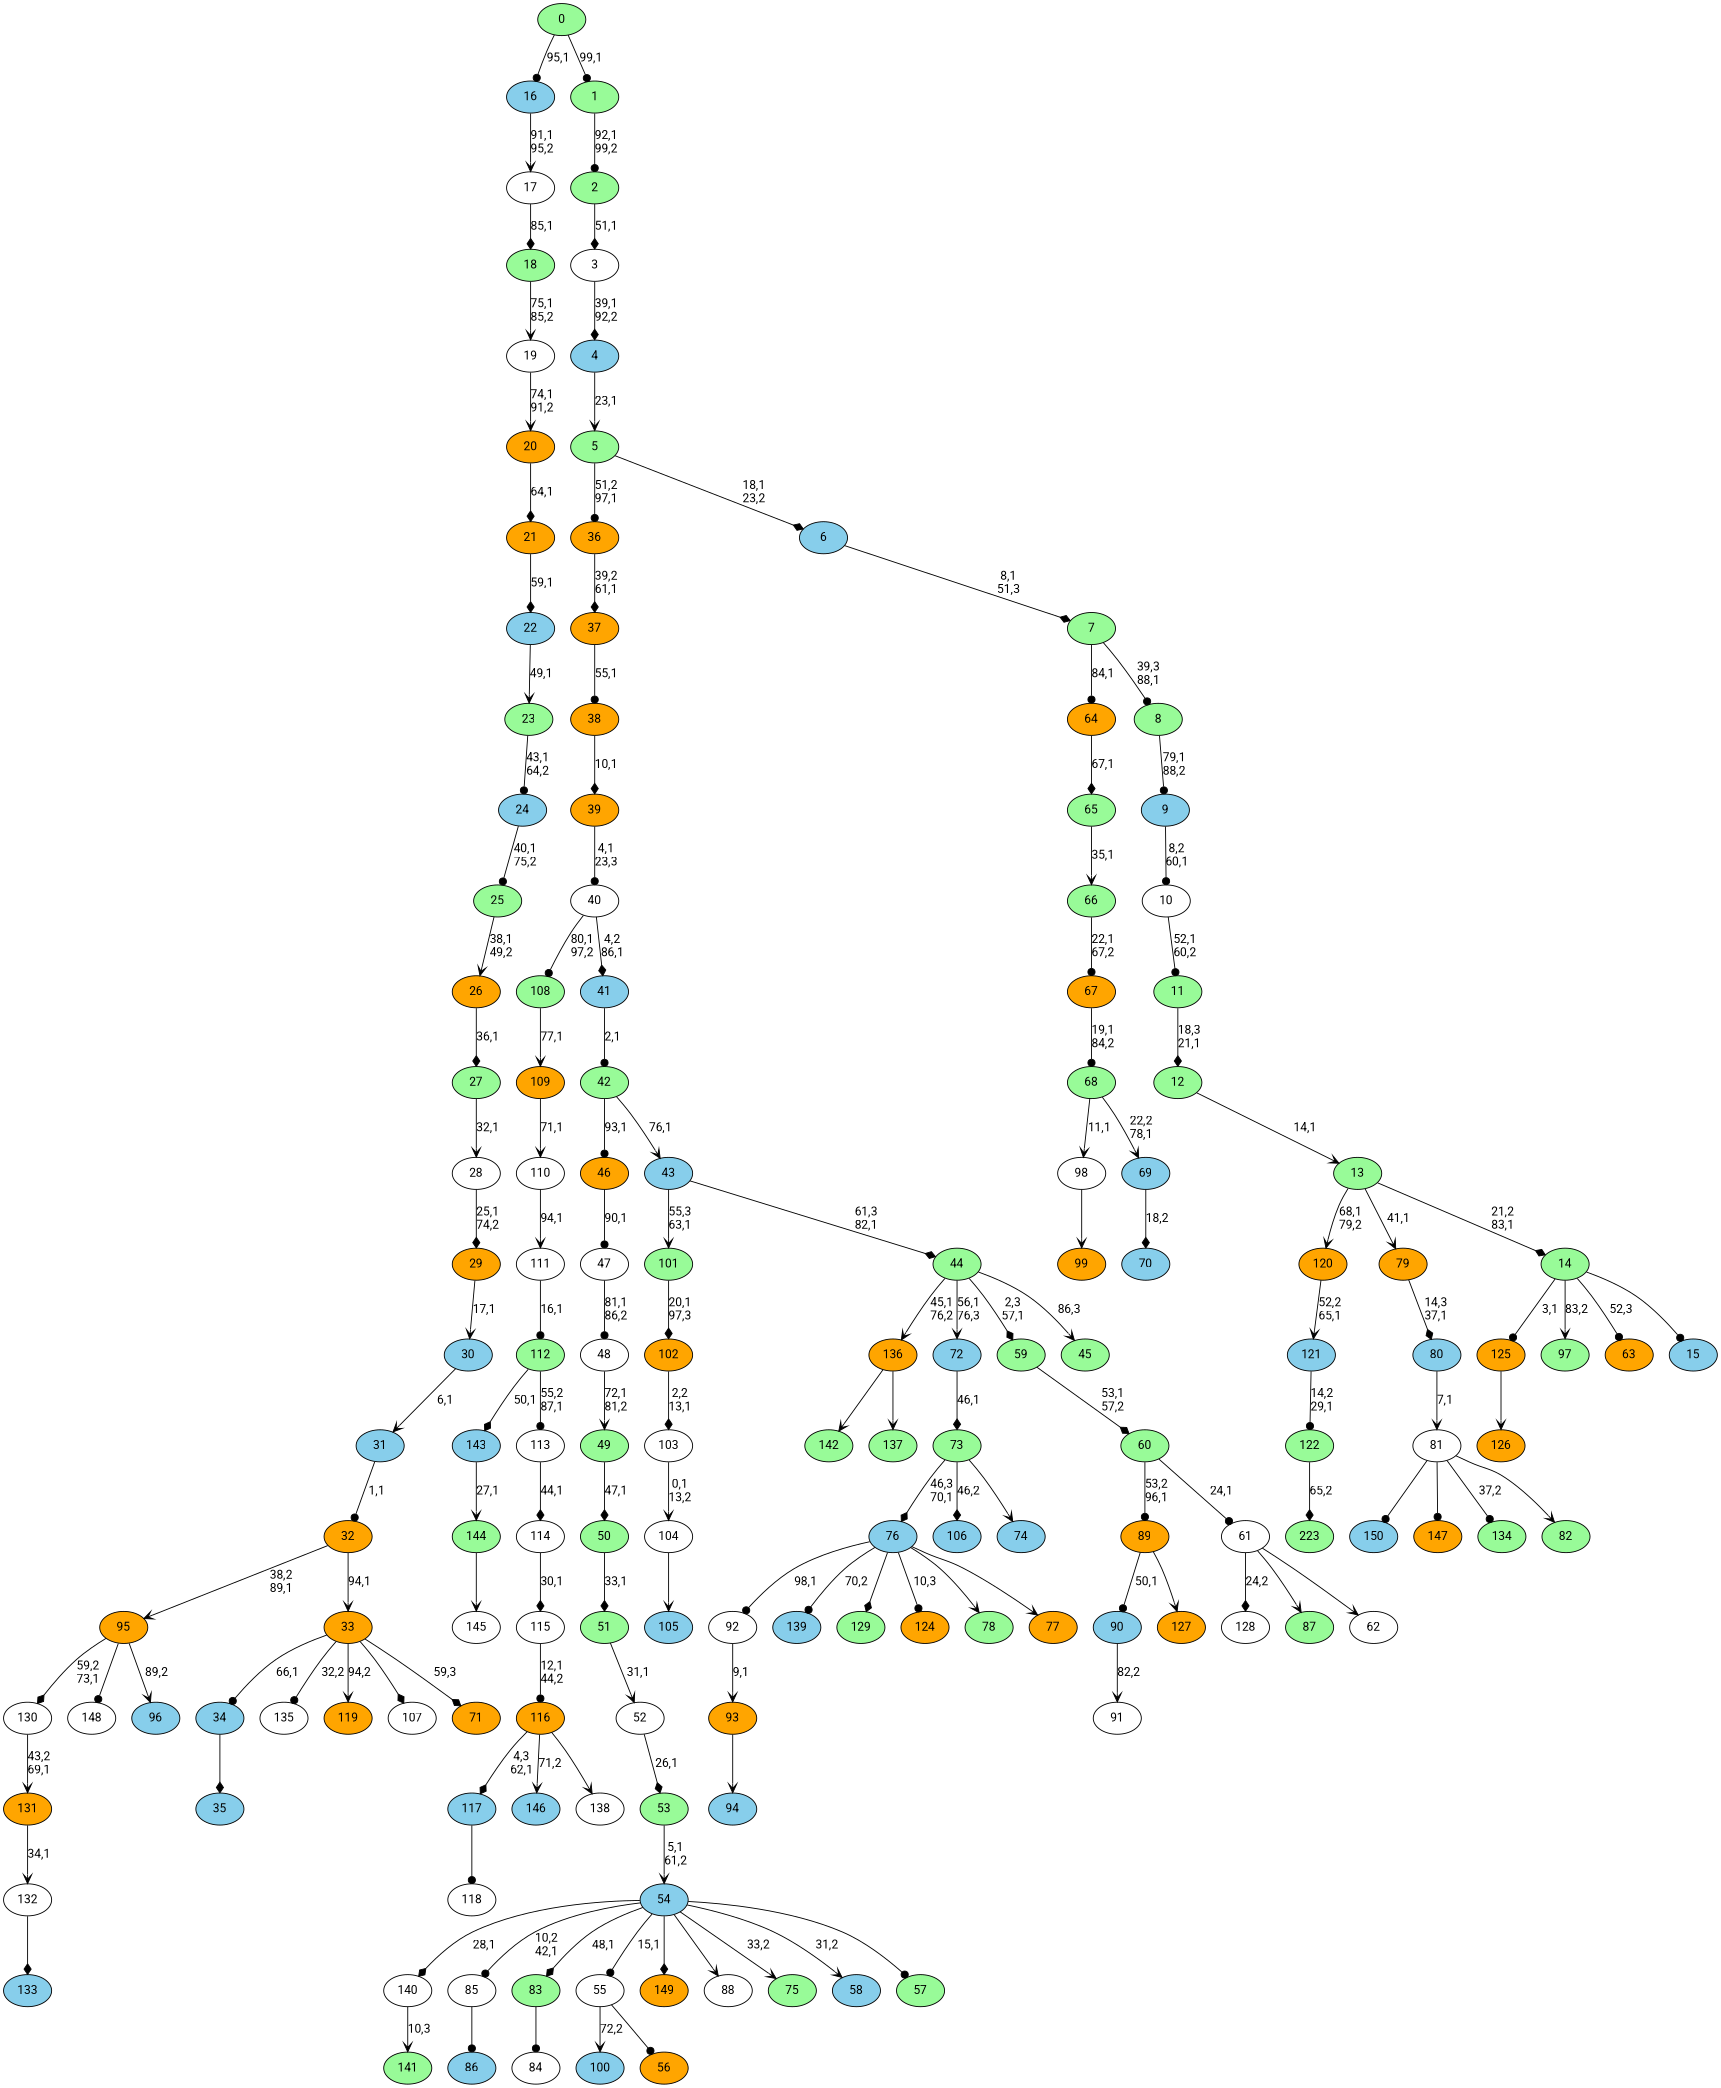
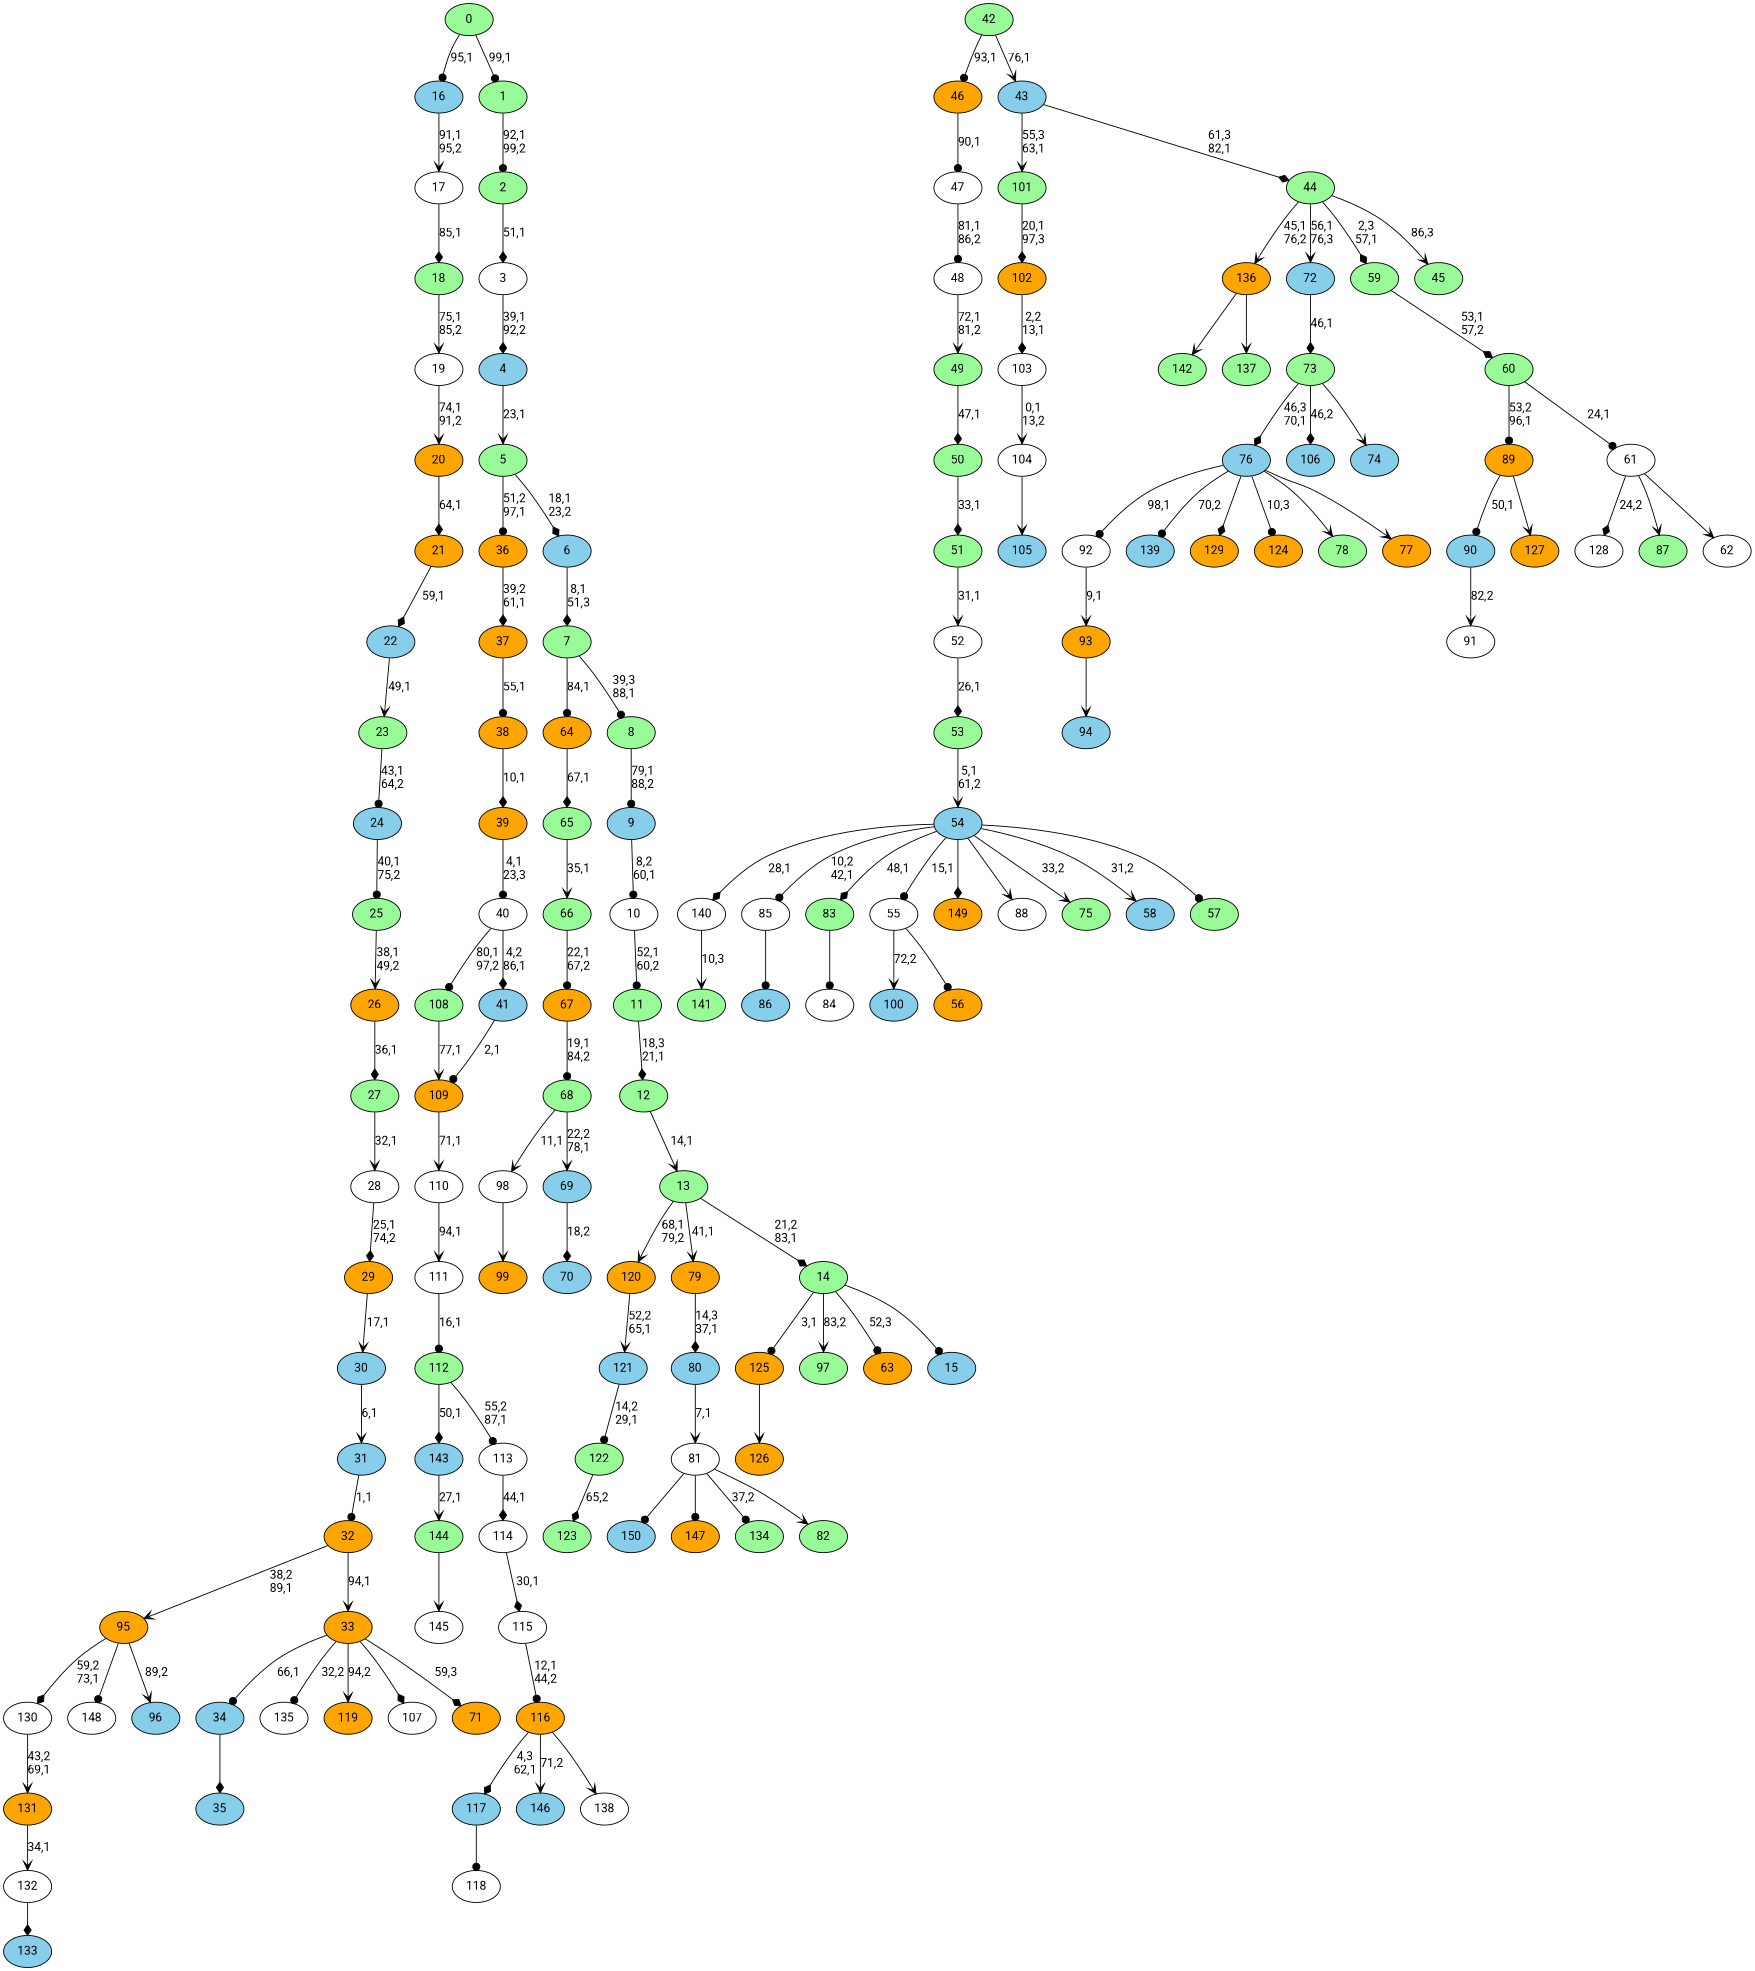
(604, 1034) -> (476, 1049)
(1310, 1537) -> (567, 1537)
(861, 1627) -> (1214, 551)
